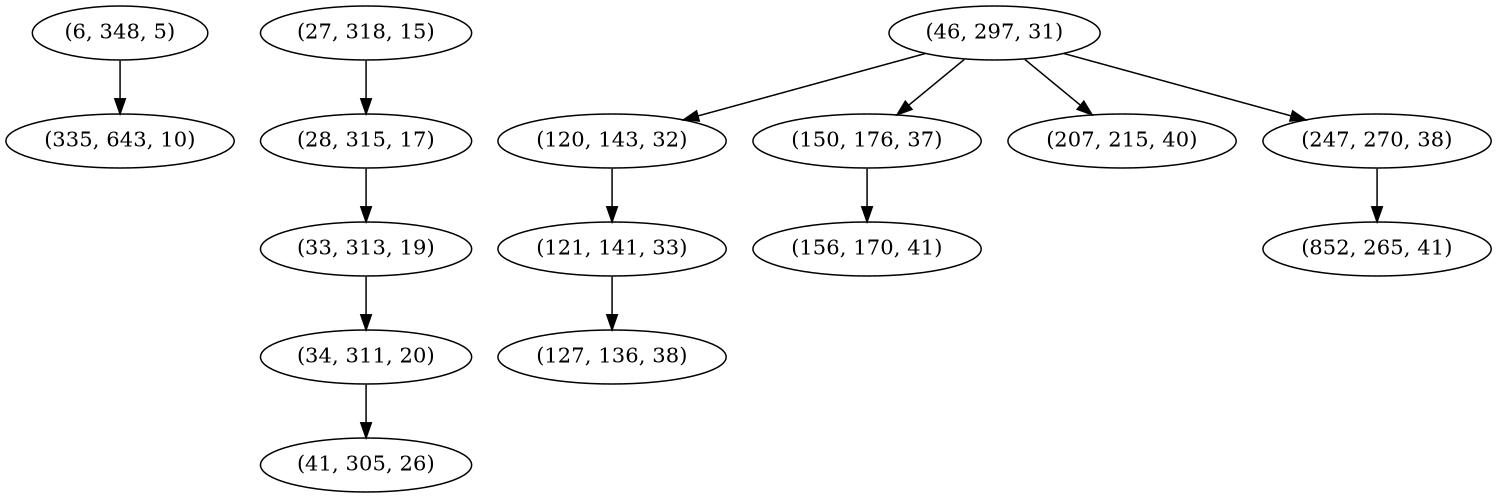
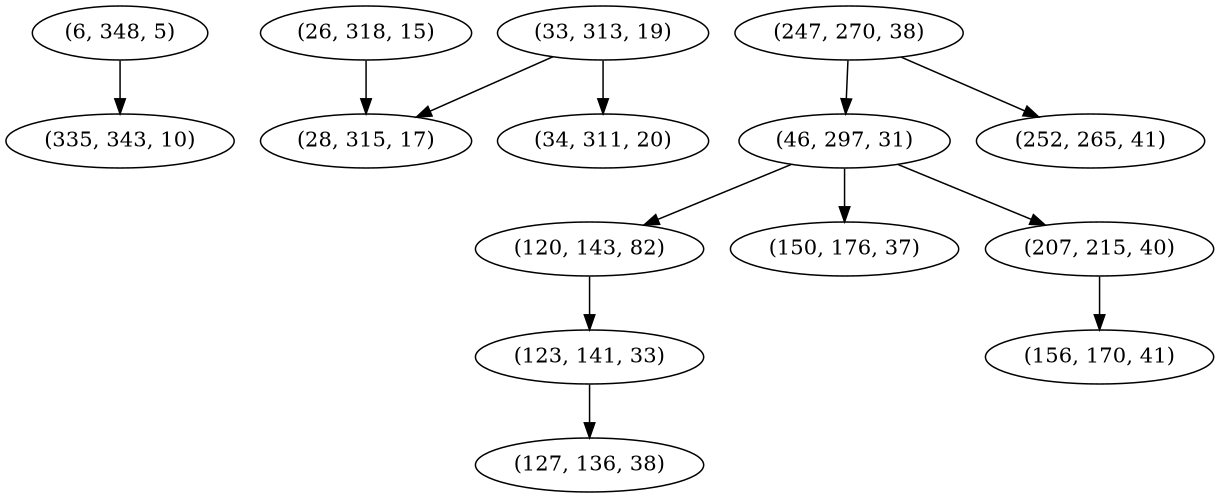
(366, 33) -> (366, 33)
(1177, 85) -> (847, 80)
(120, 141) -> (120, 141)
(612, 141) -> (590, 249)
(366, 188) -> (491, 84)
(867, 188) -> (1100, 296)
(612, 249) -> (590, 357)
(1377, 249) -> (1091, 141)
(366, 465) -> none
